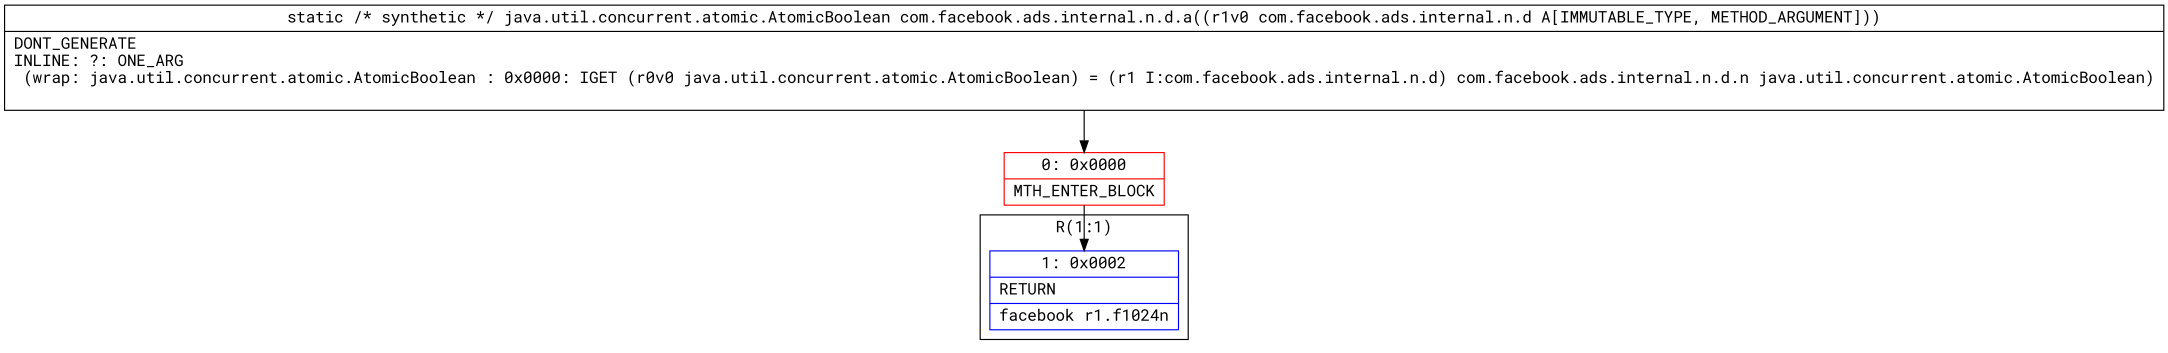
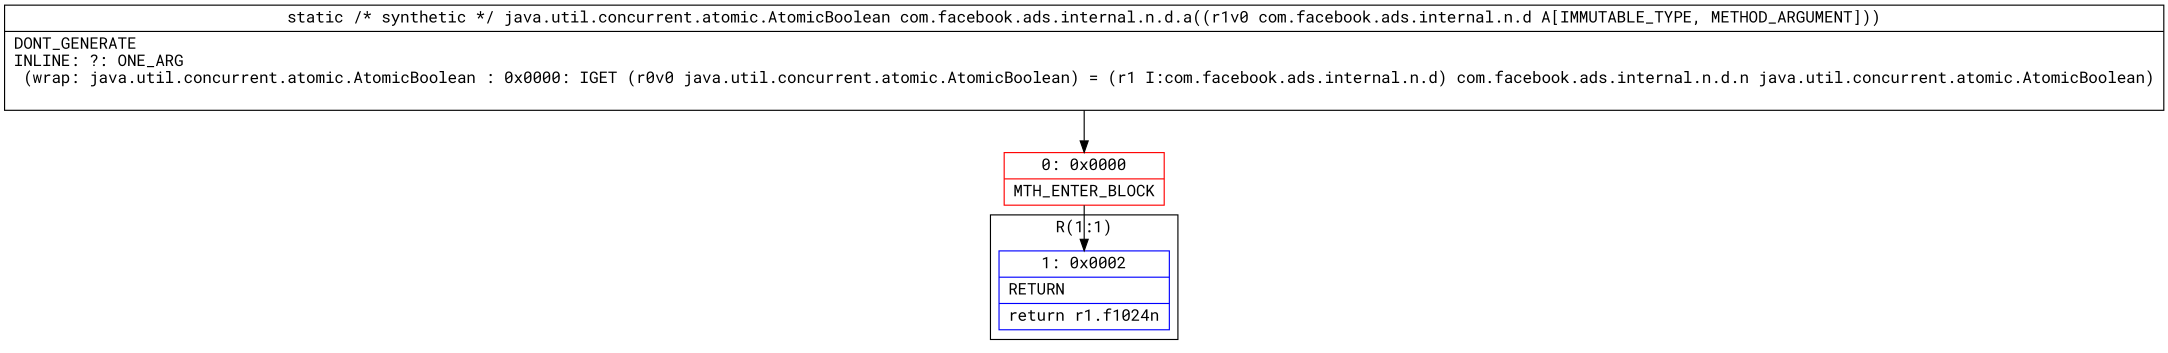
(1084, 316) -> (1084, 316)
